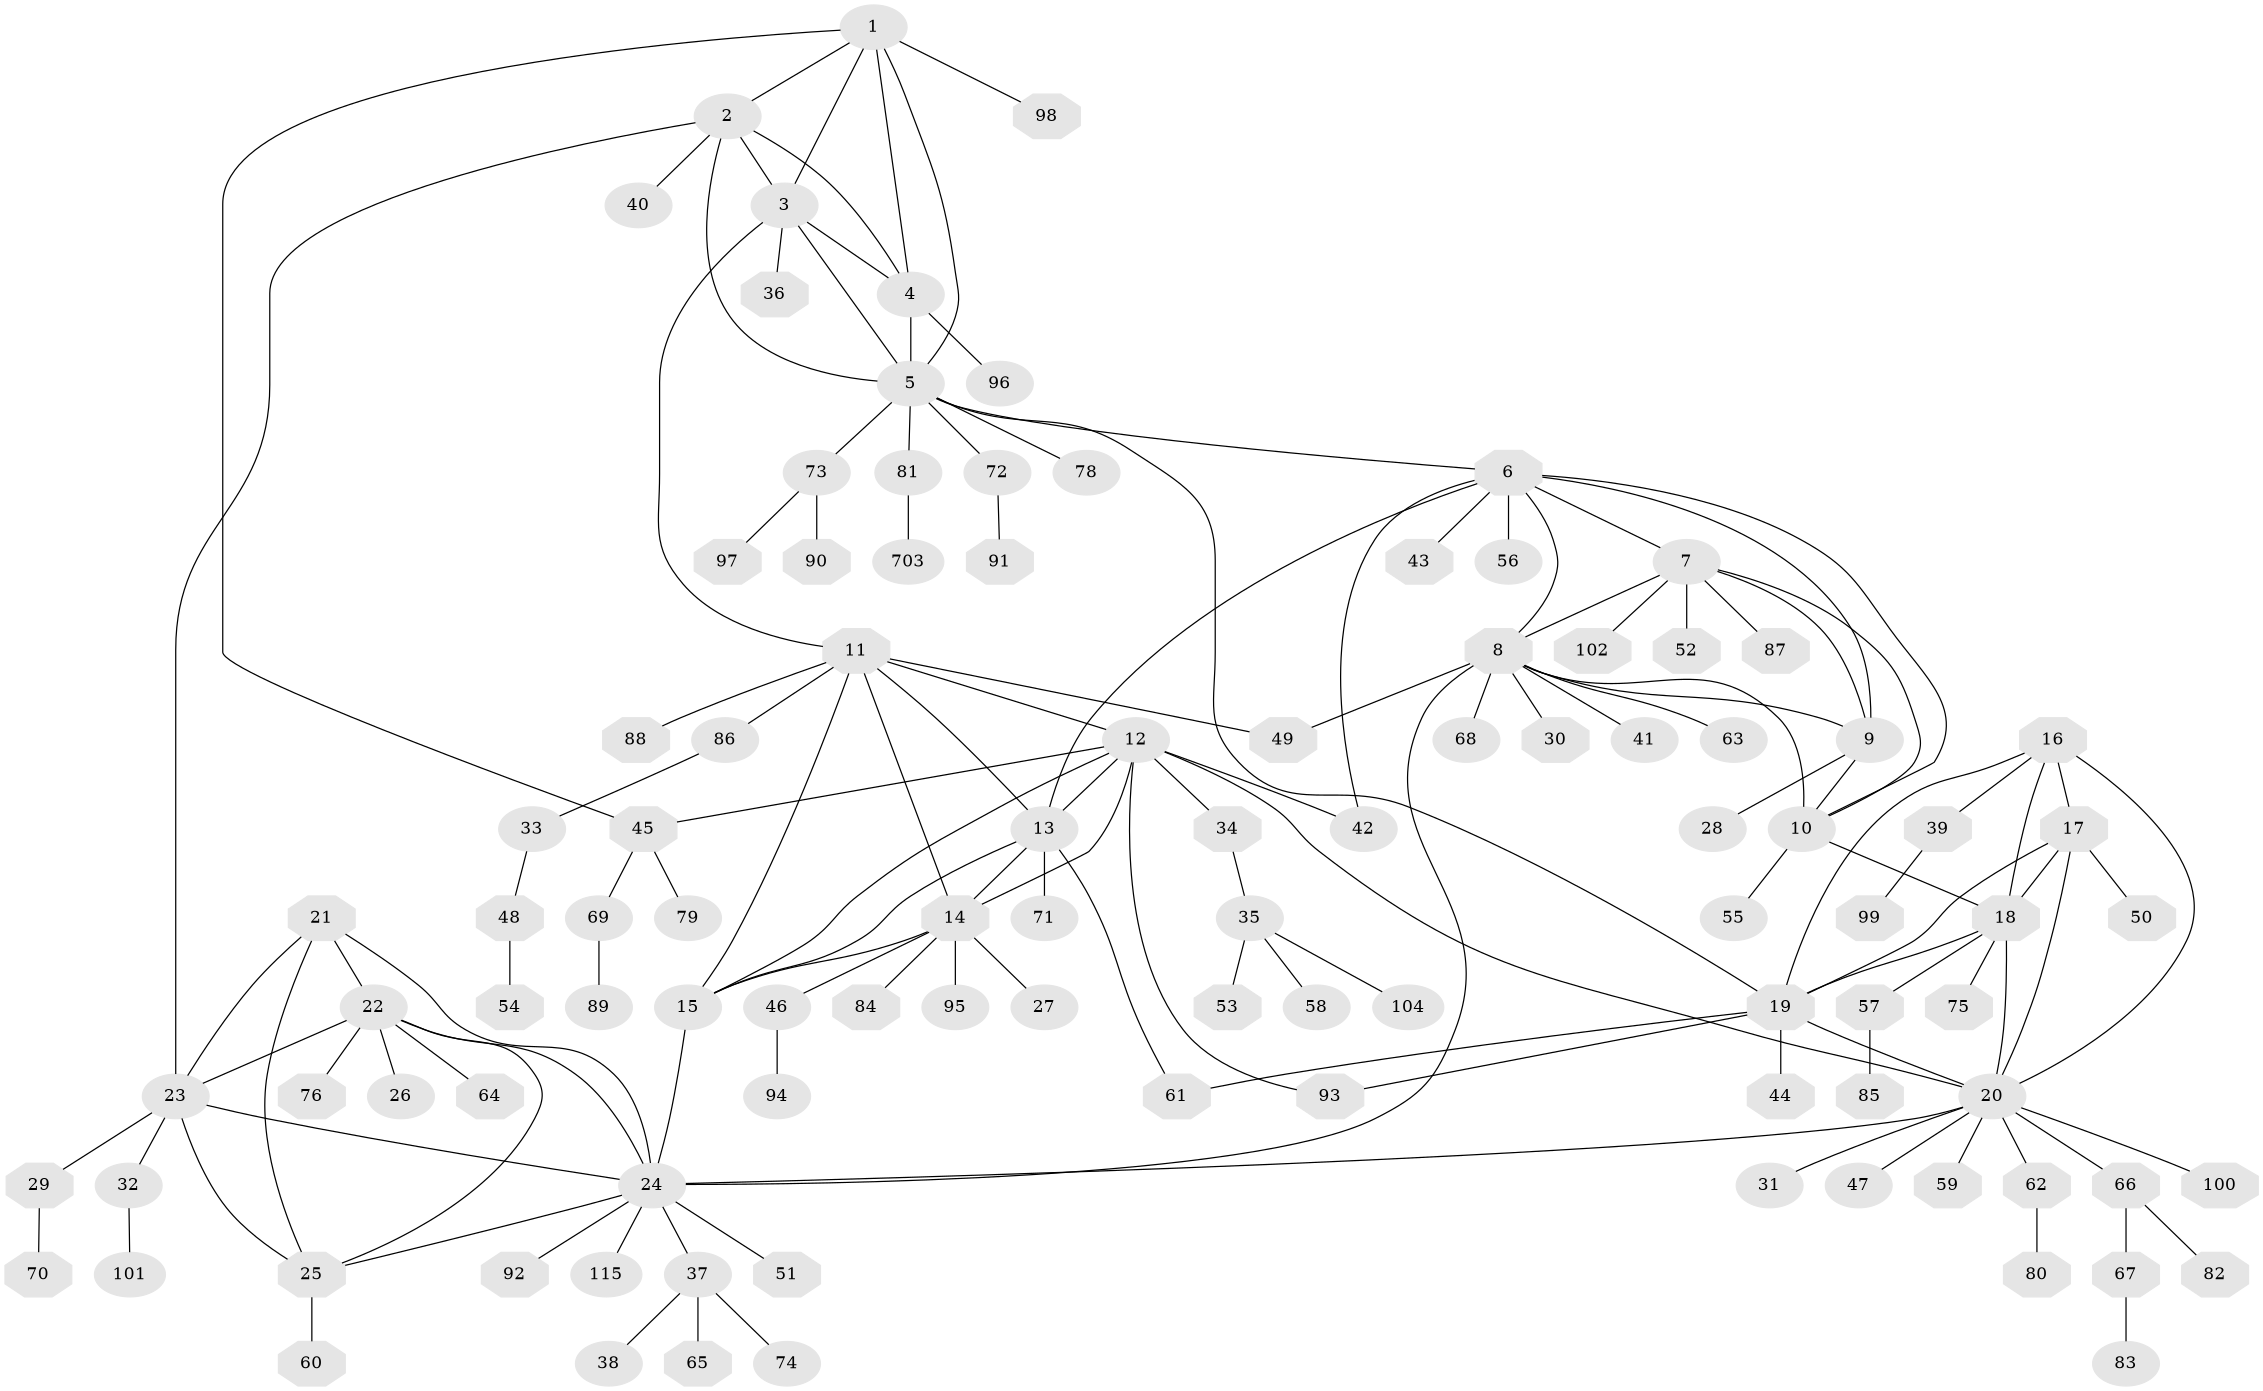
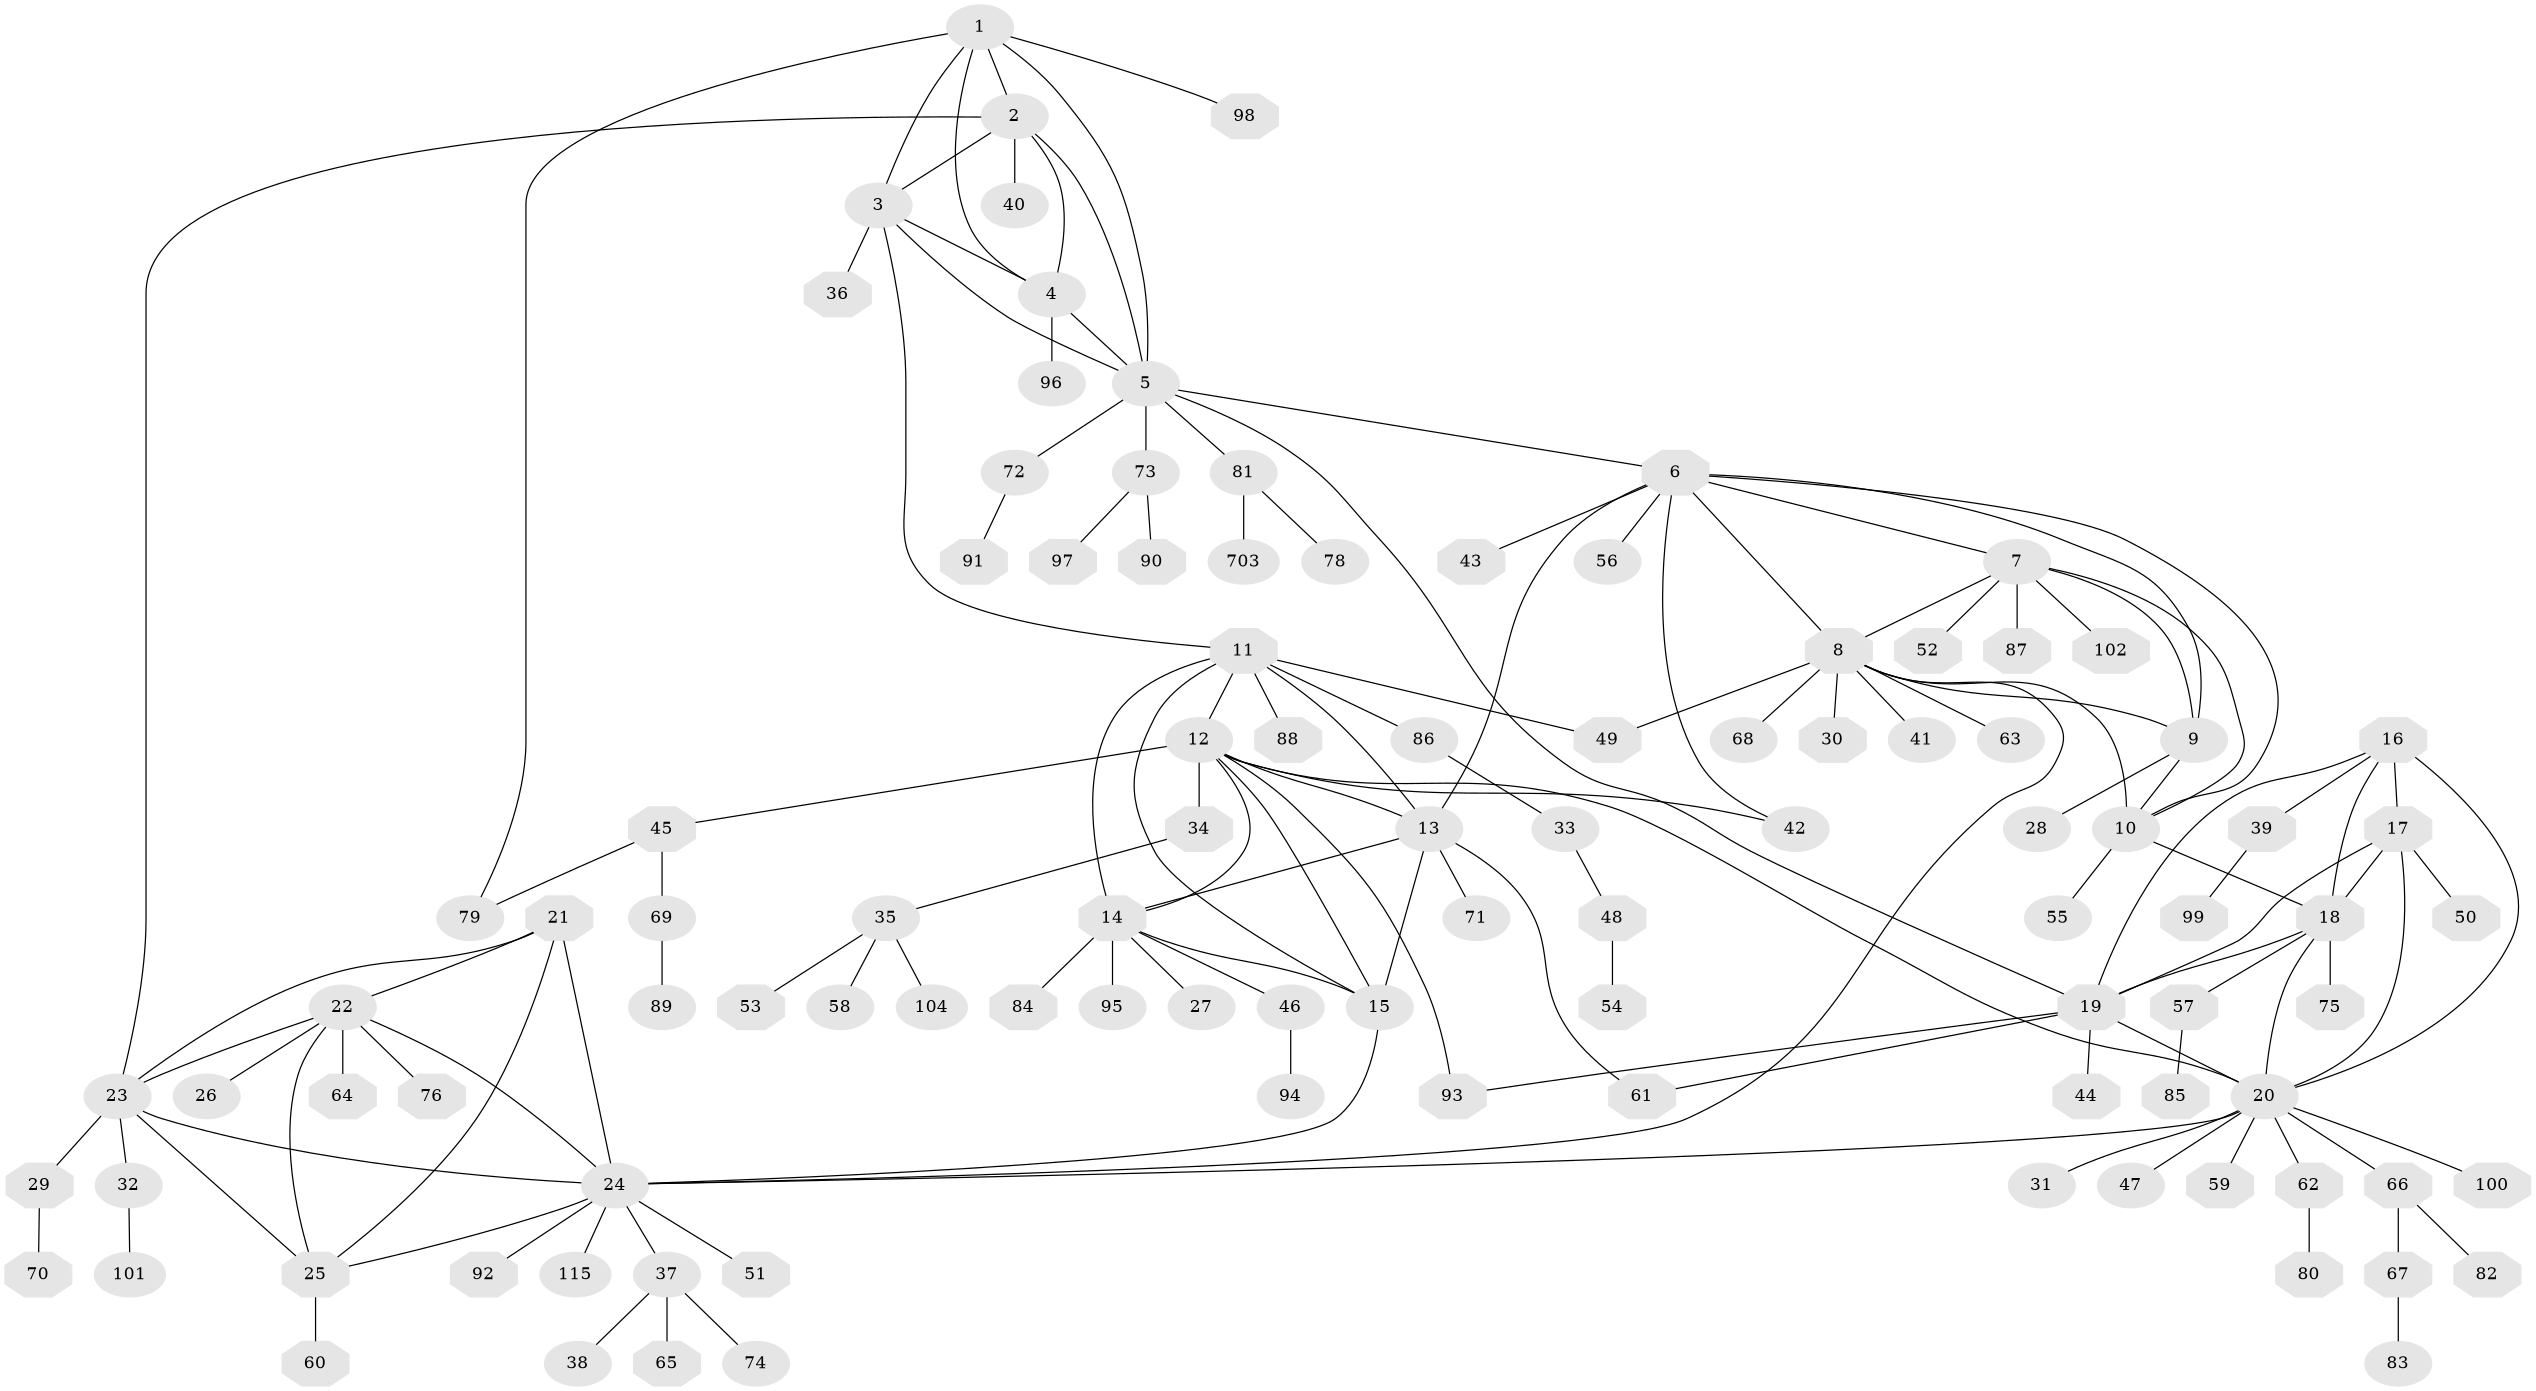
(223, 308) -> (526, 319)
(999, 428) -> (1289, 517)
